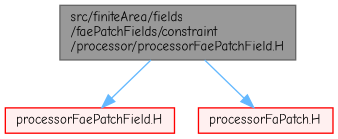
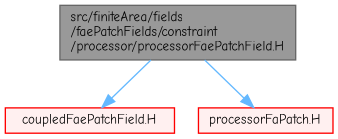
(90, 121) -> (90, 121)
